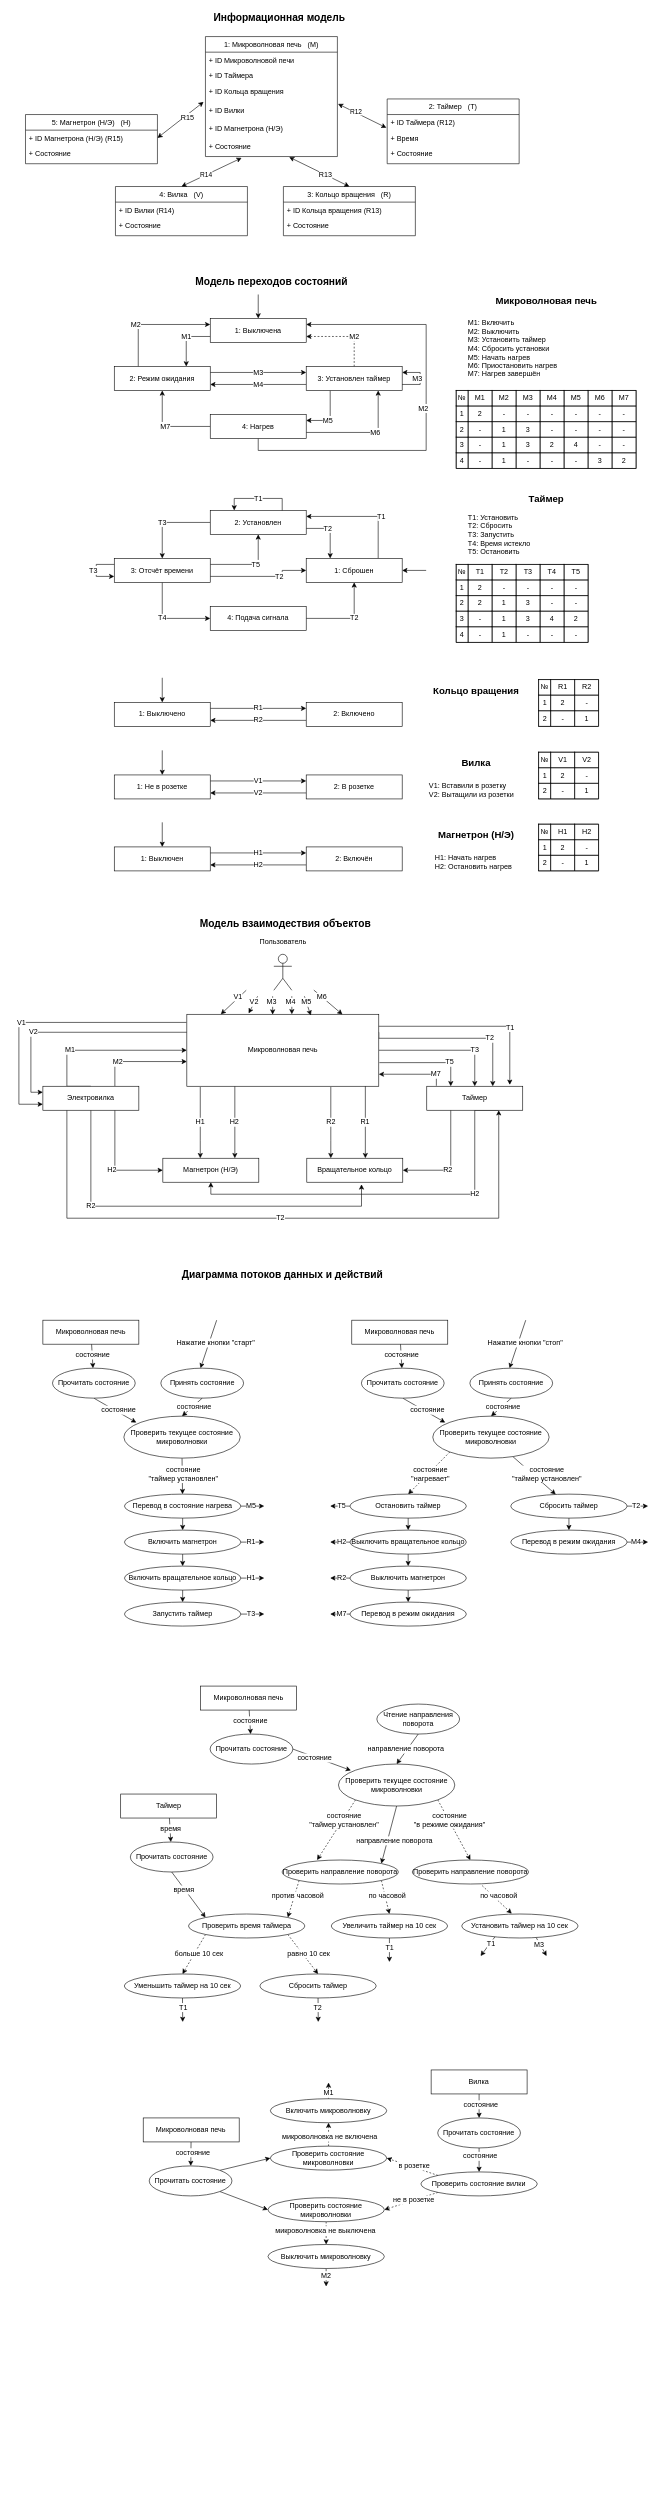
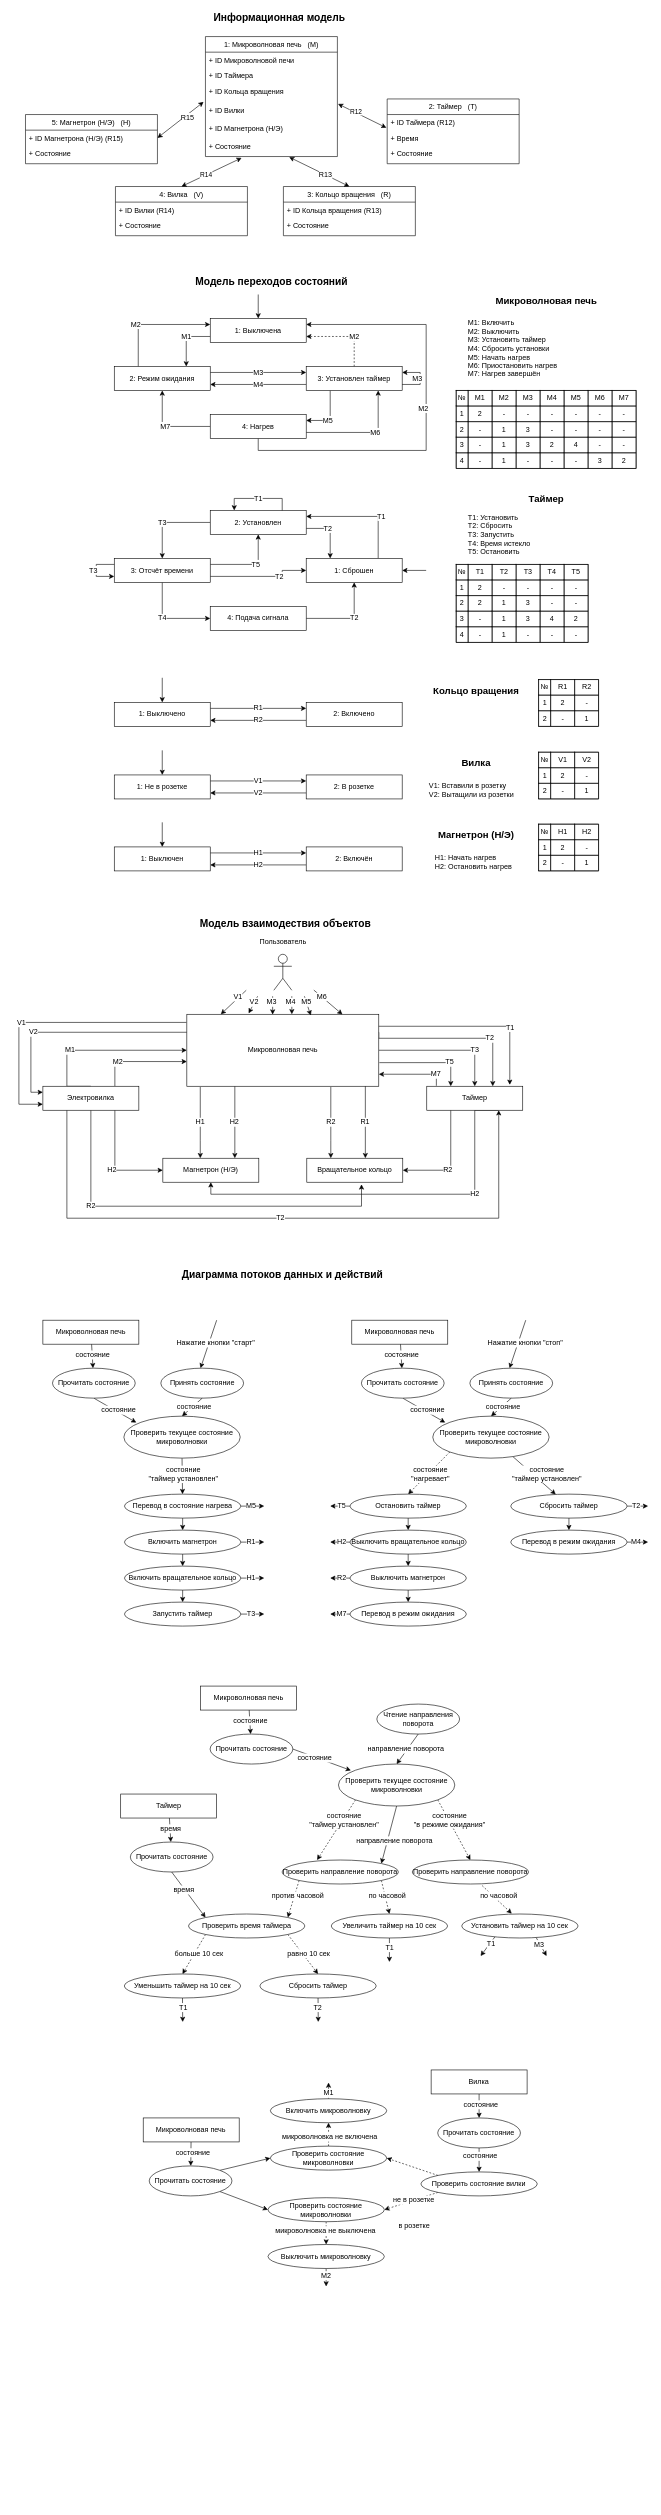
(414, 2166) -> (414, 2226)
